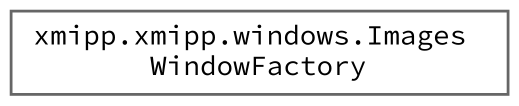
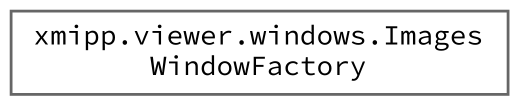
(260, 53) -> (260, 53)
